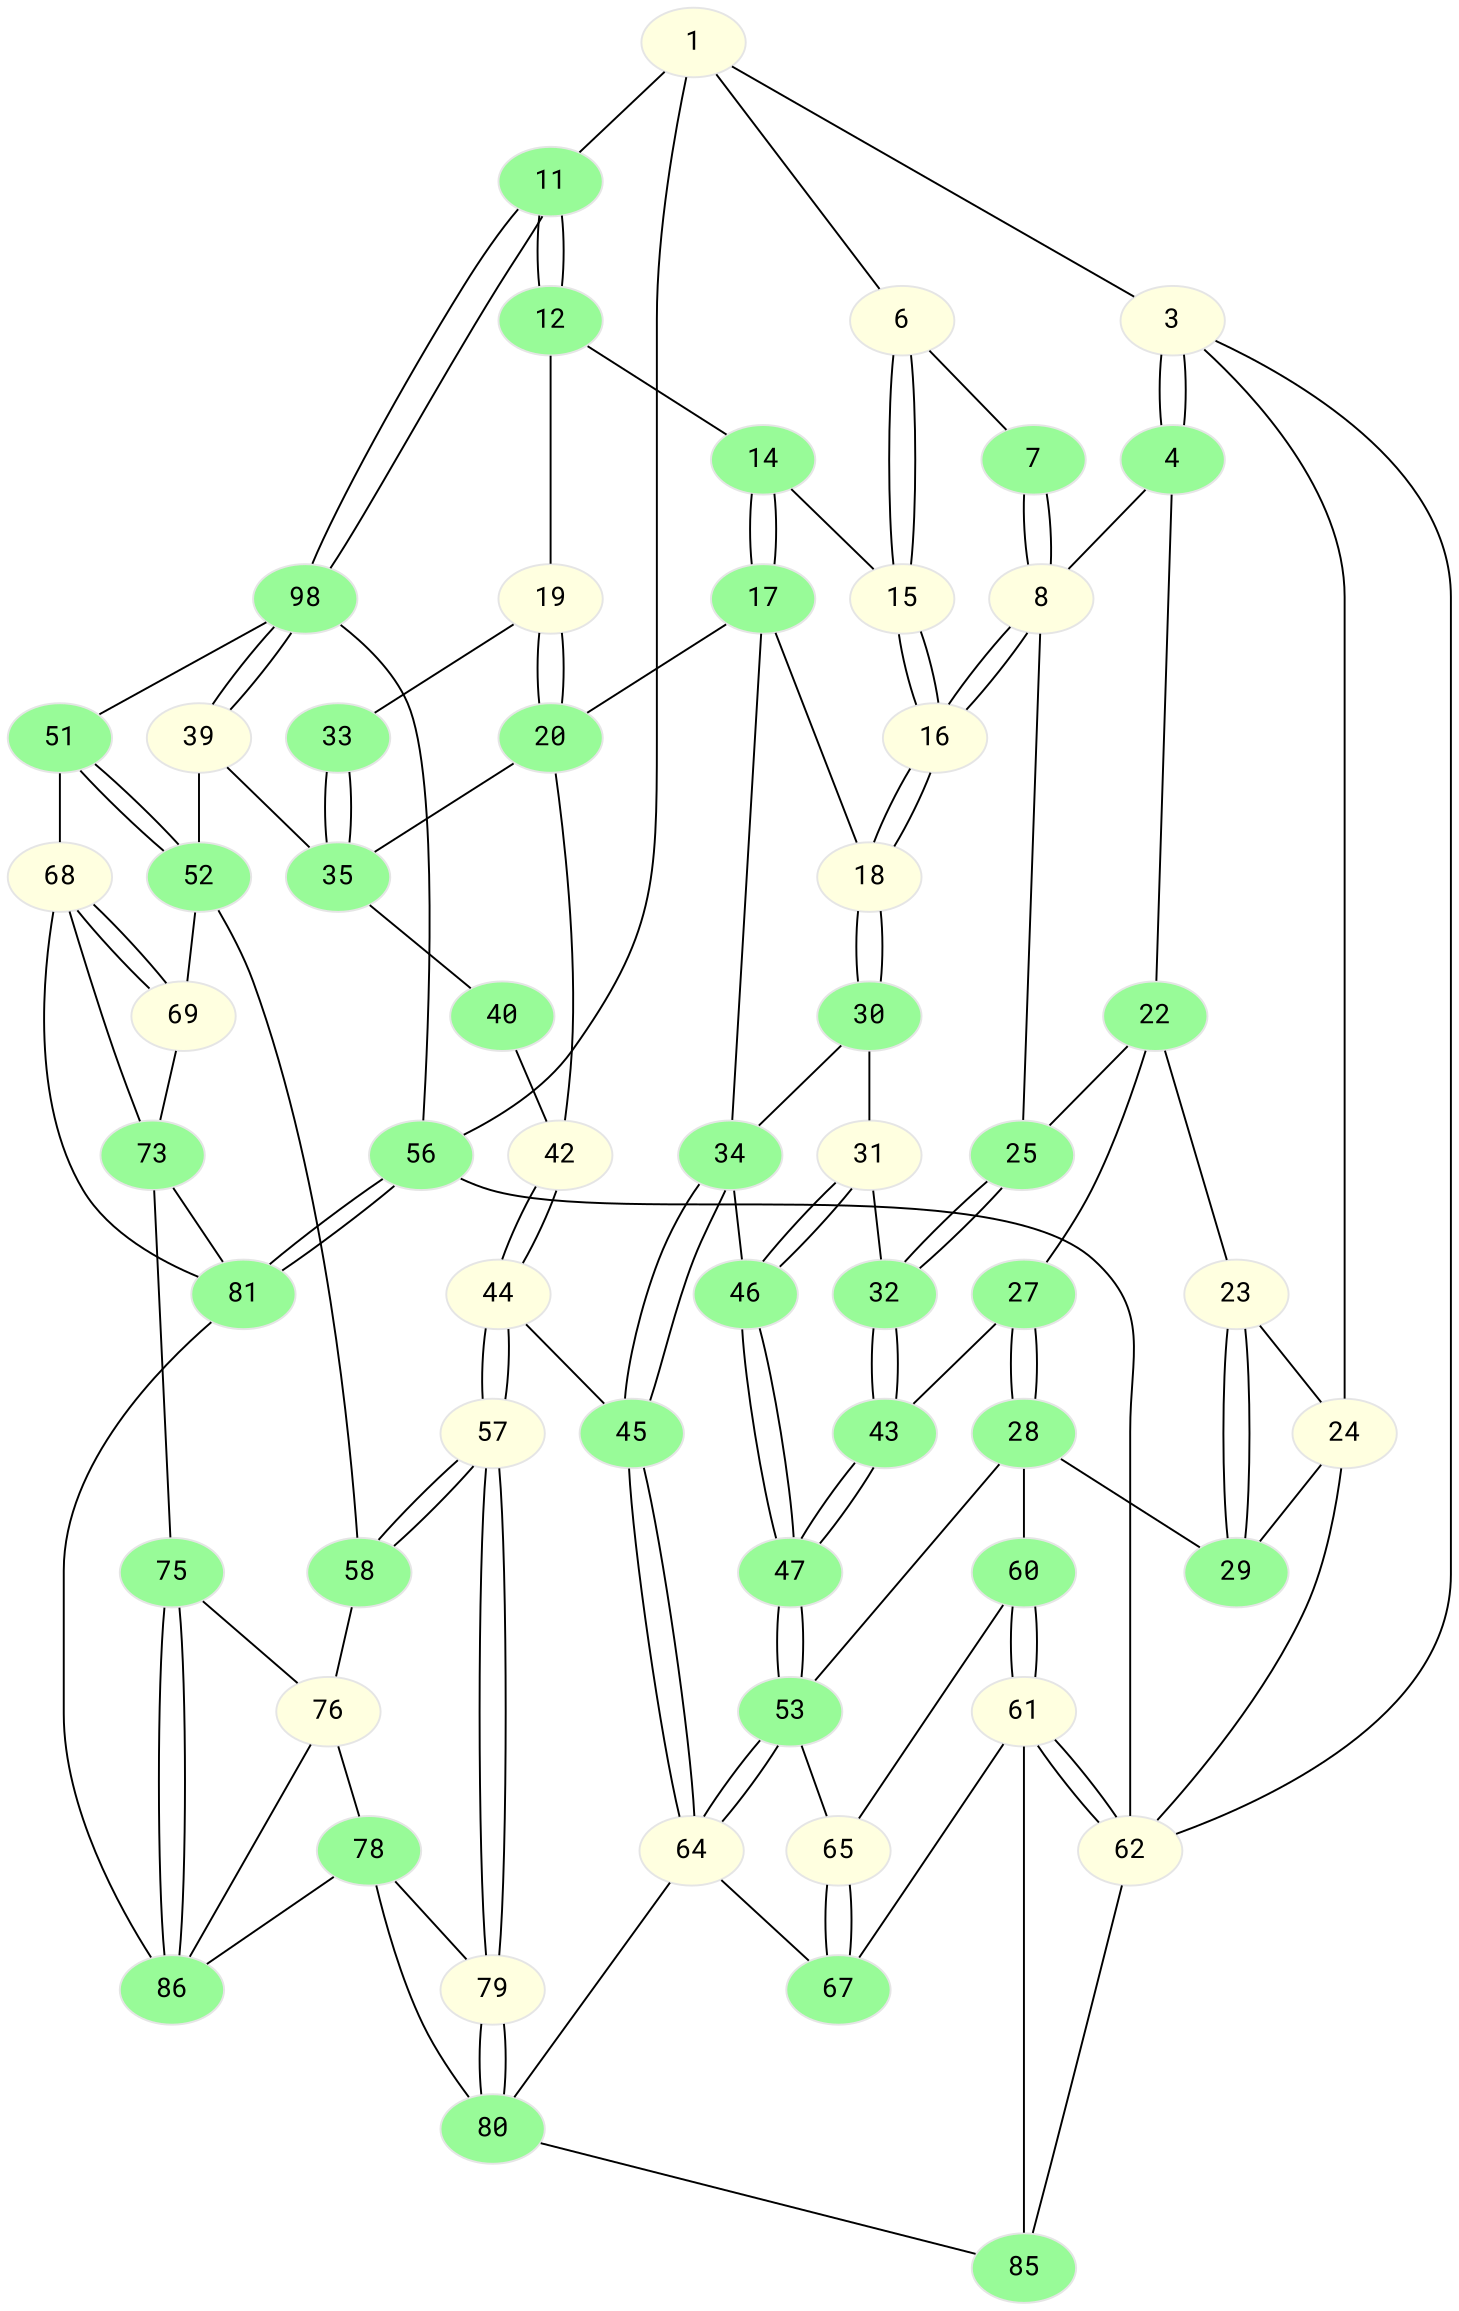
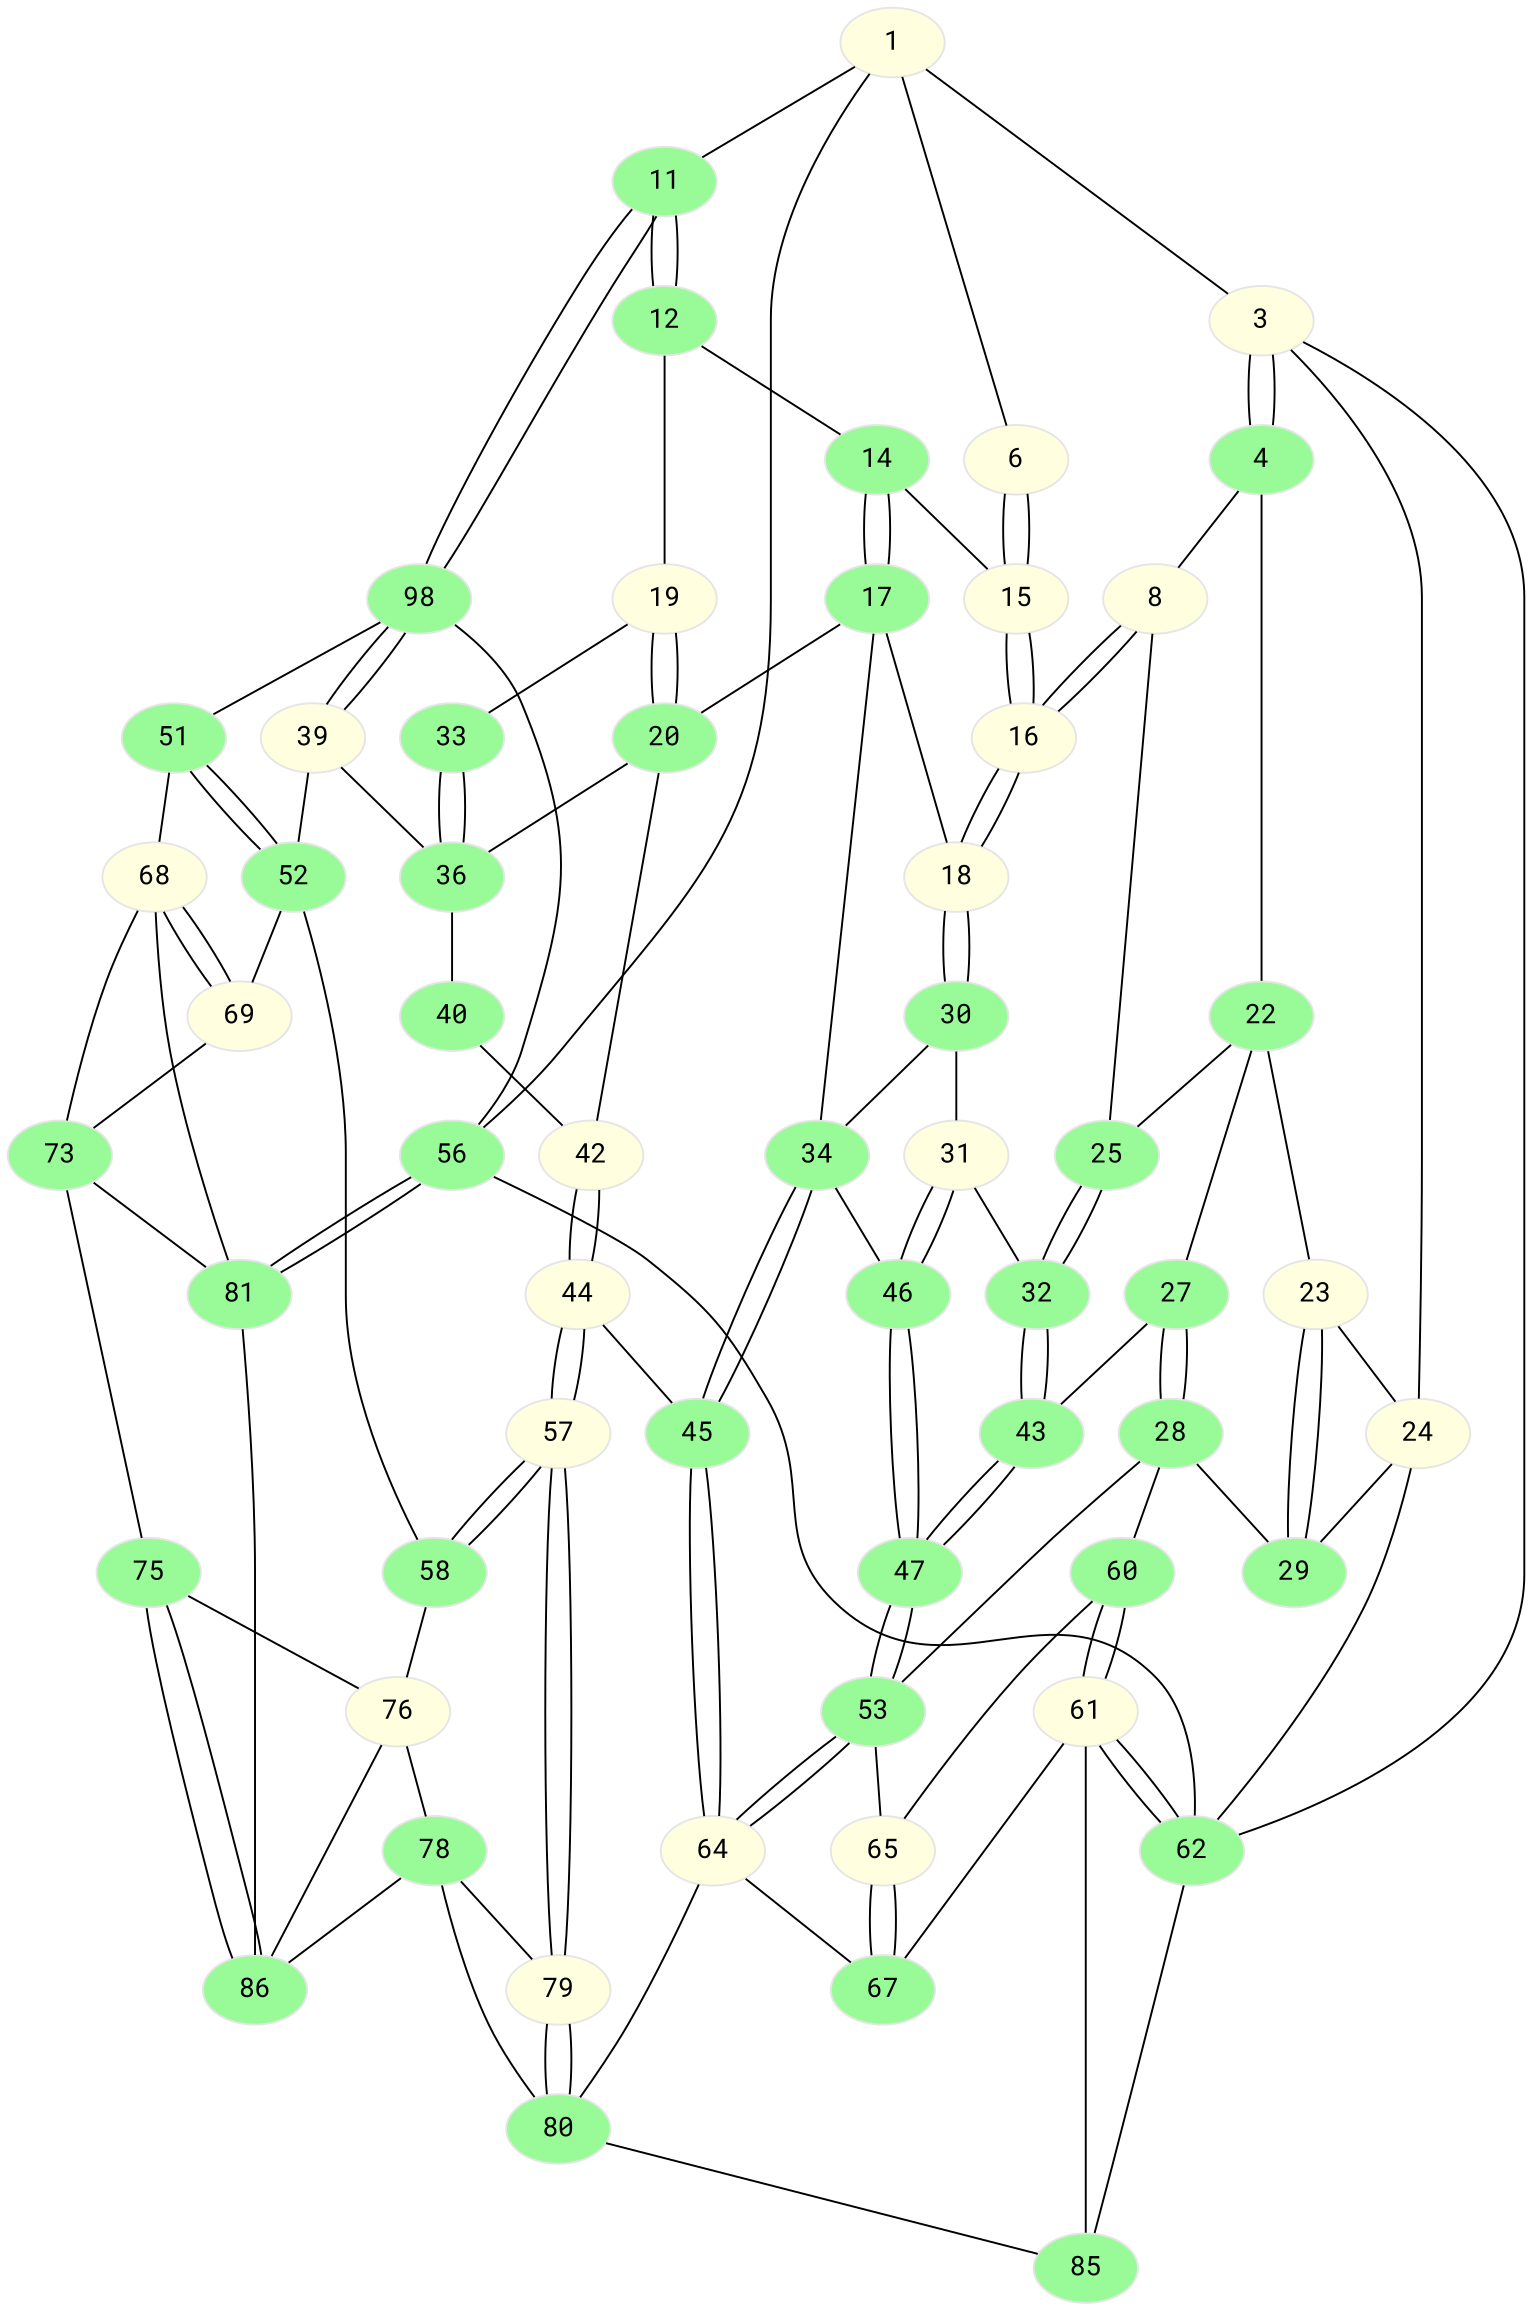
(1034, 460) -> none
(338, 877) -> (452, 877)
(1130, 1851) -> (1192, 1851)
